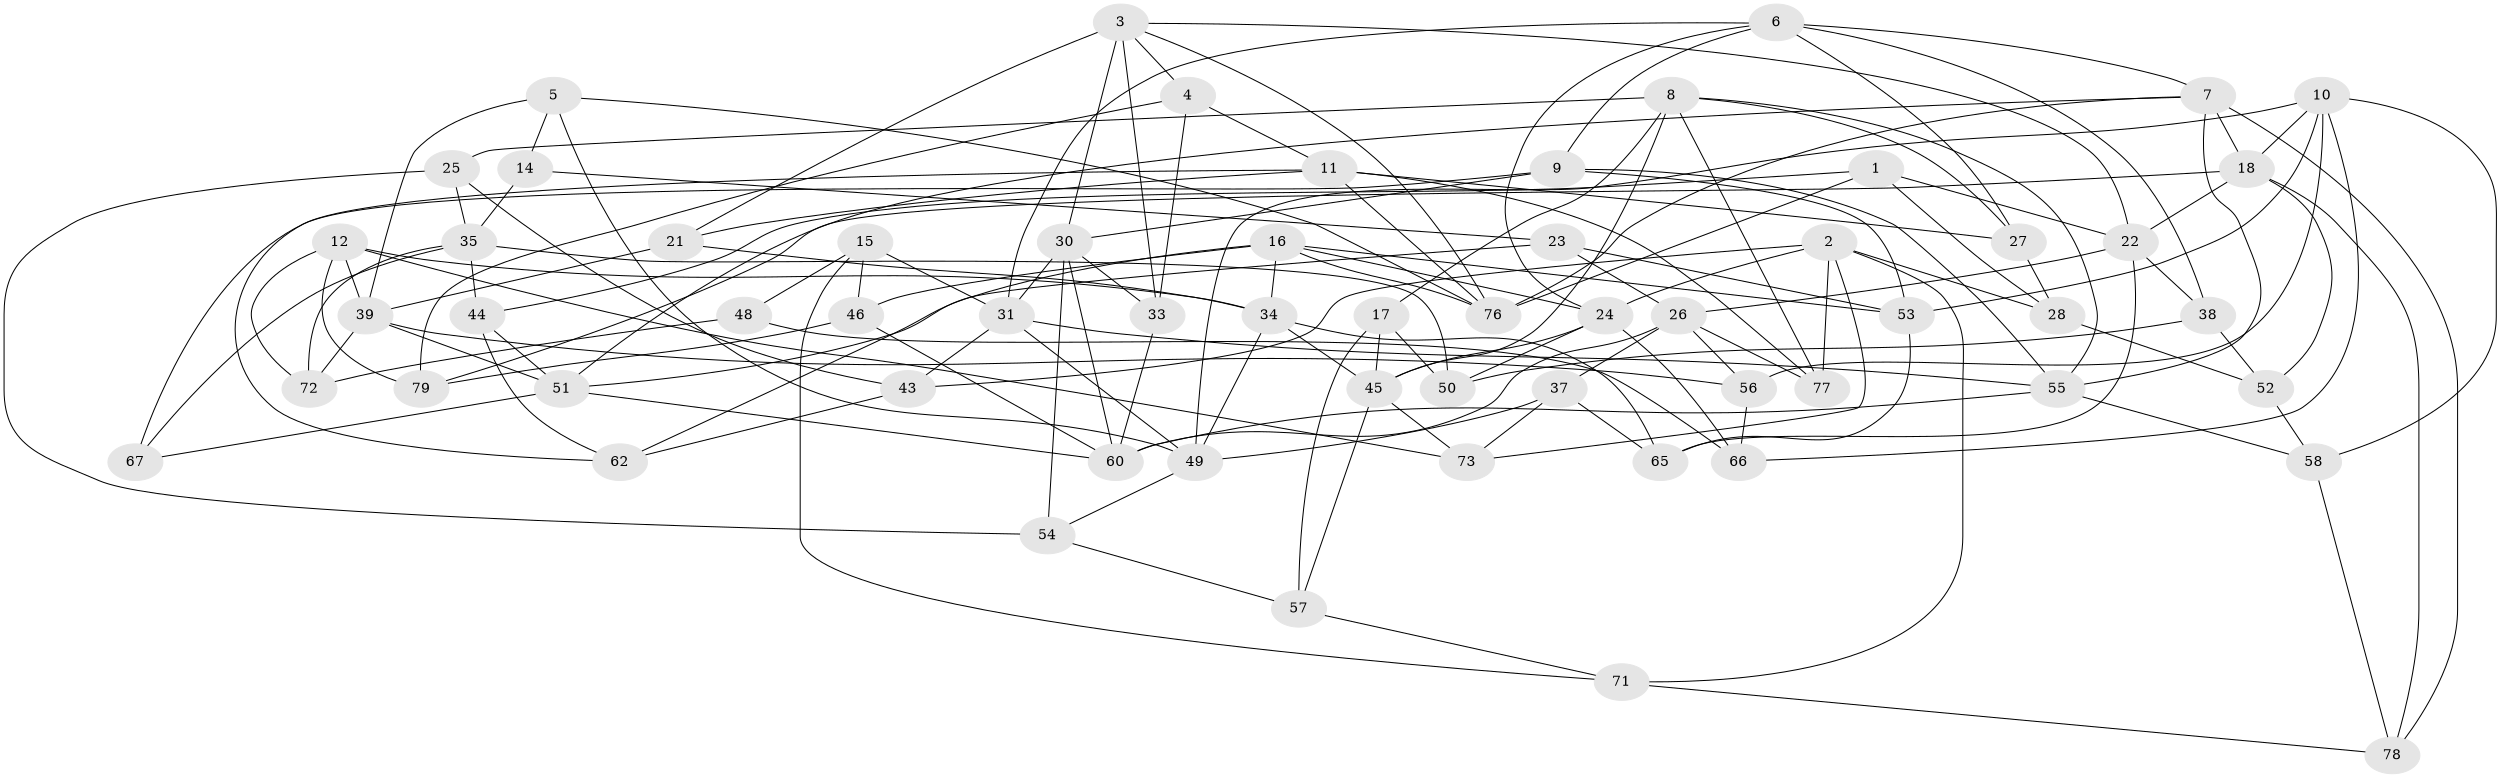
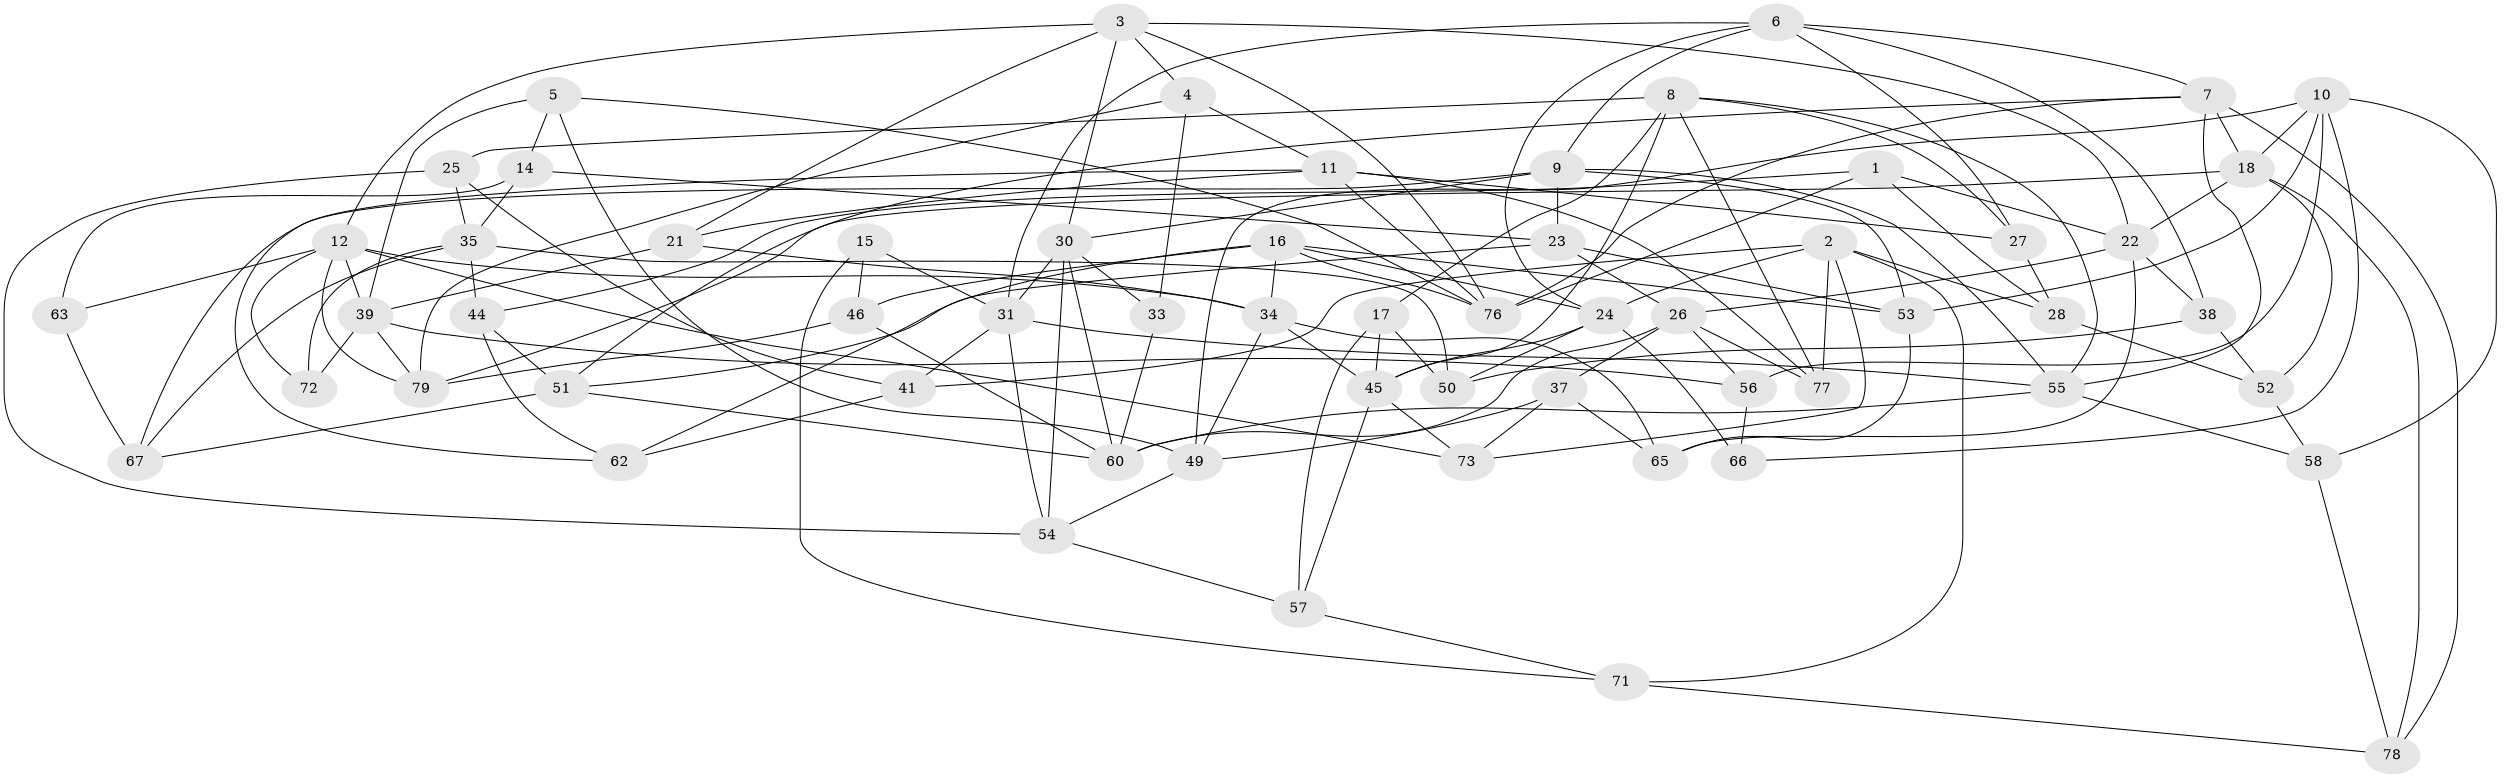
(1138, 156) -> (688, 49)
none -> (1558, 200)
none -> (60, 316)
(744, 316) -> none
(460, 351) -> (393, 352)
(1074, 368) -> (1024, 431)
(908, 389) -> (908, 389)
